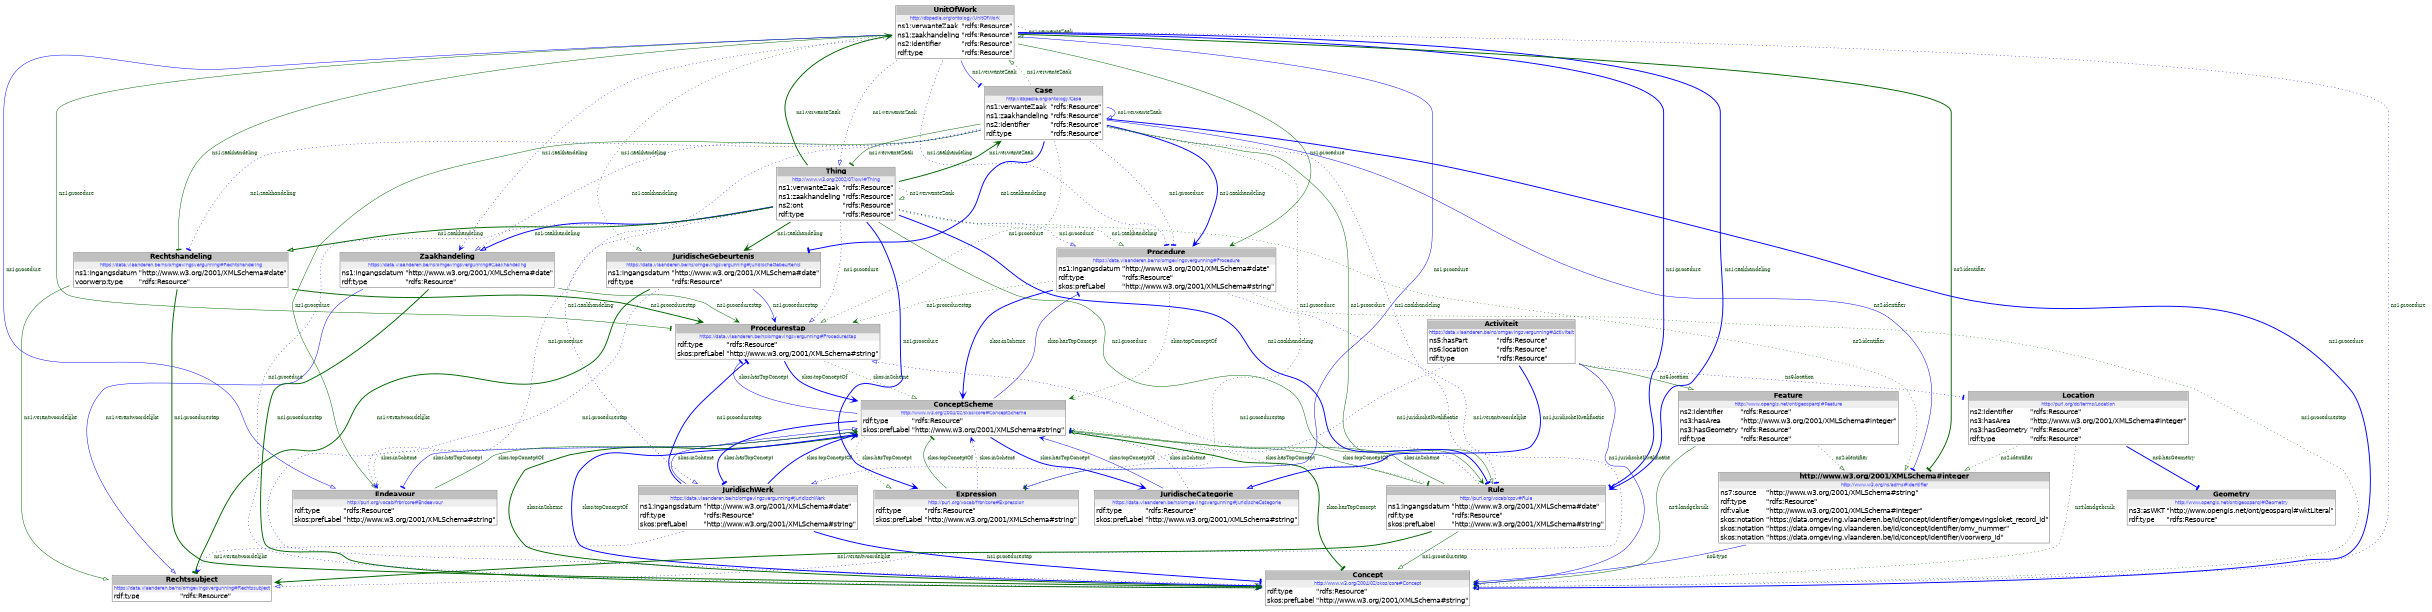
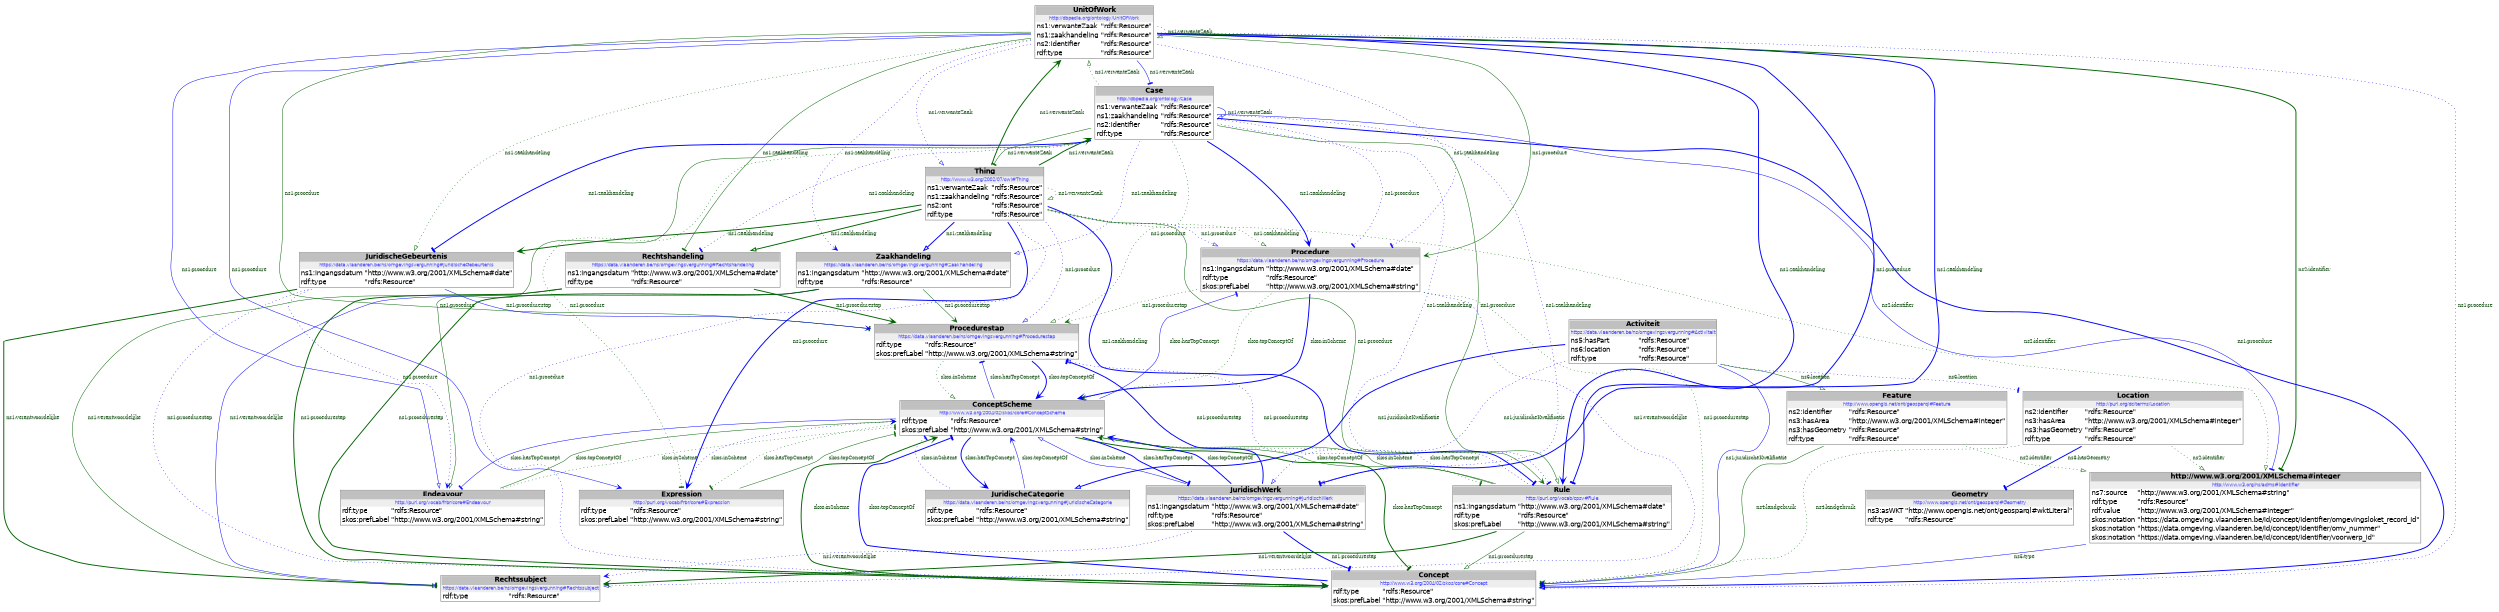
none -> (1935, 156)
(99, 282) -> (580, 282)
(541, 332) -> (383, 374)
(860, 463) -> (799, 443)
